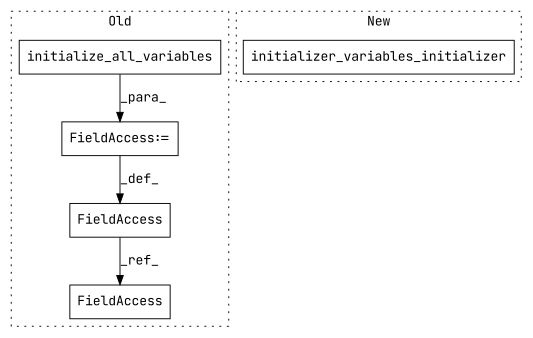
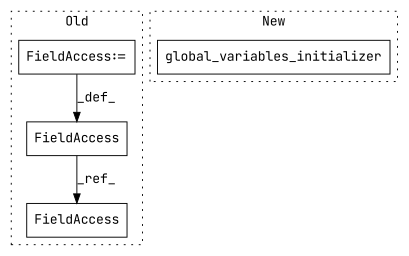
(120, 57) -> none
(379, 57) -> (274, 57)
